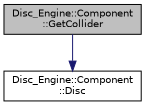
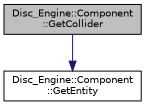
(73, 86) -> (73, 86)
